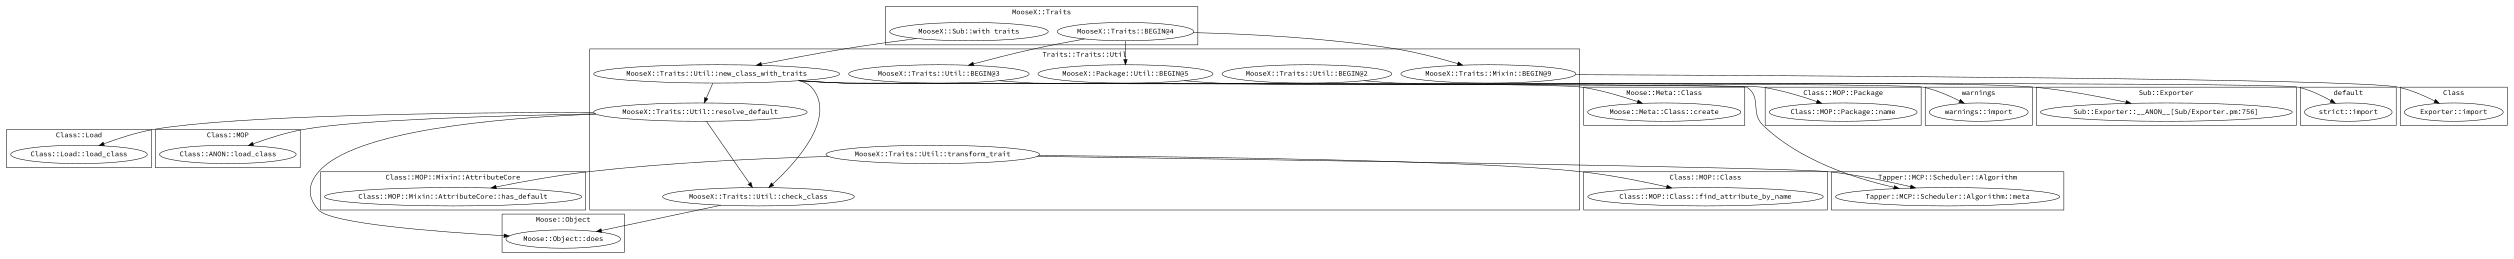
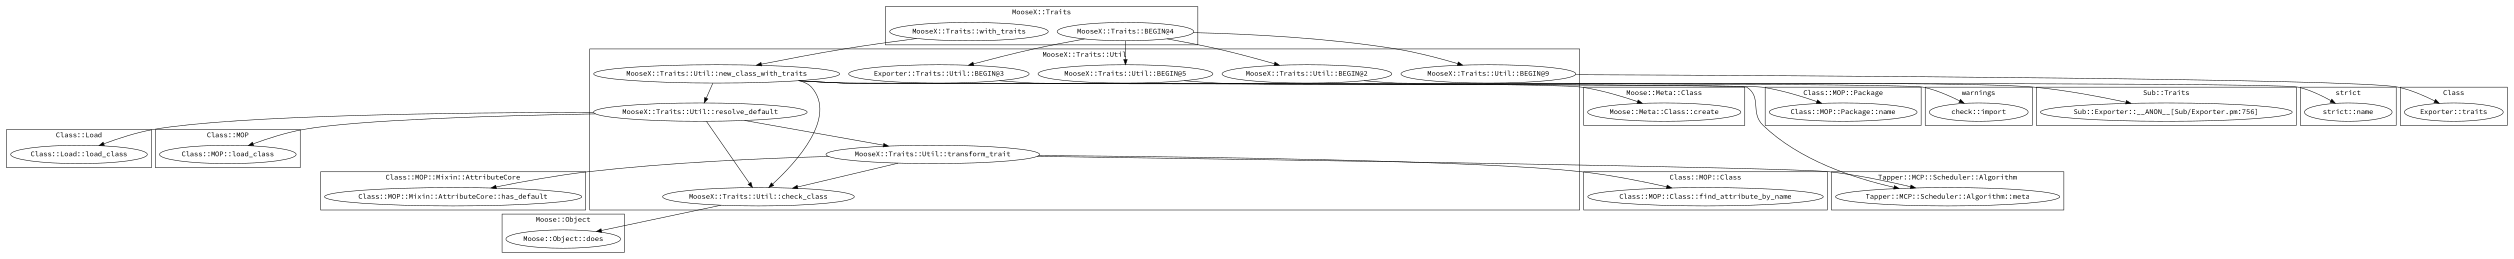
(969, 32) -> (969, 32)
none -> (1232, 52)
(1085, 55) -> (1085, 55)
(939, 74) -> (939, 74)
(1125, 74) -> (1125, 74)
(1488, 74) -> (1488, 74)
(2166, 93) -> (2166, 93)
(2348, 93) -> (2348, 93)
(1979, 112) -> (1979, 112)
(2348, 112) -> (2348, 112)
(2454, 112) -> (2454, 112)
(228, 154) -> (228, 154)
(342, 155) -> (817, 133)
none -> (848, 175)
